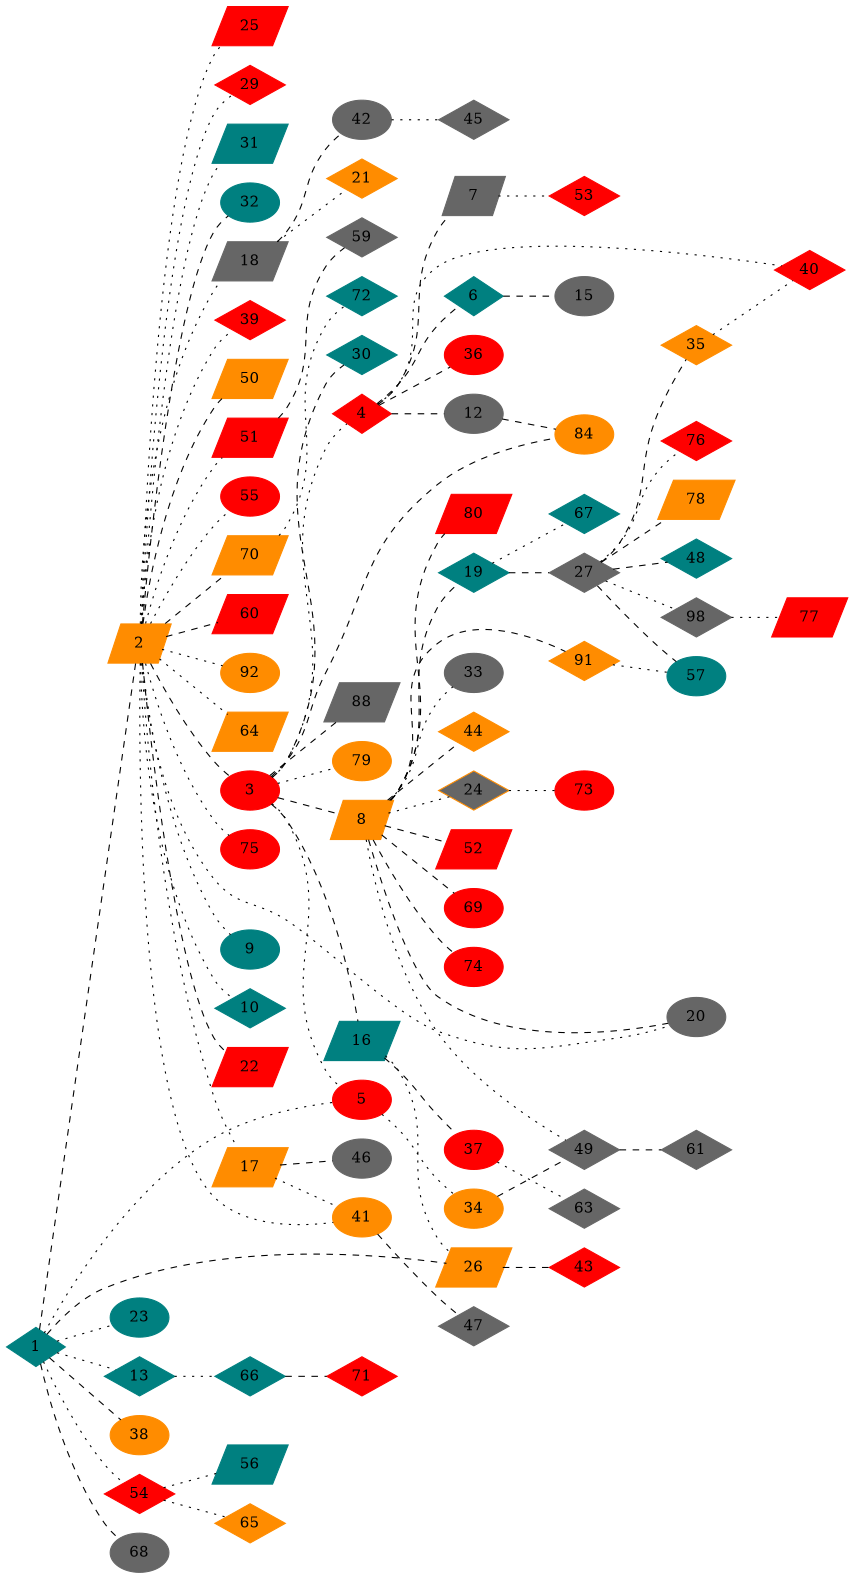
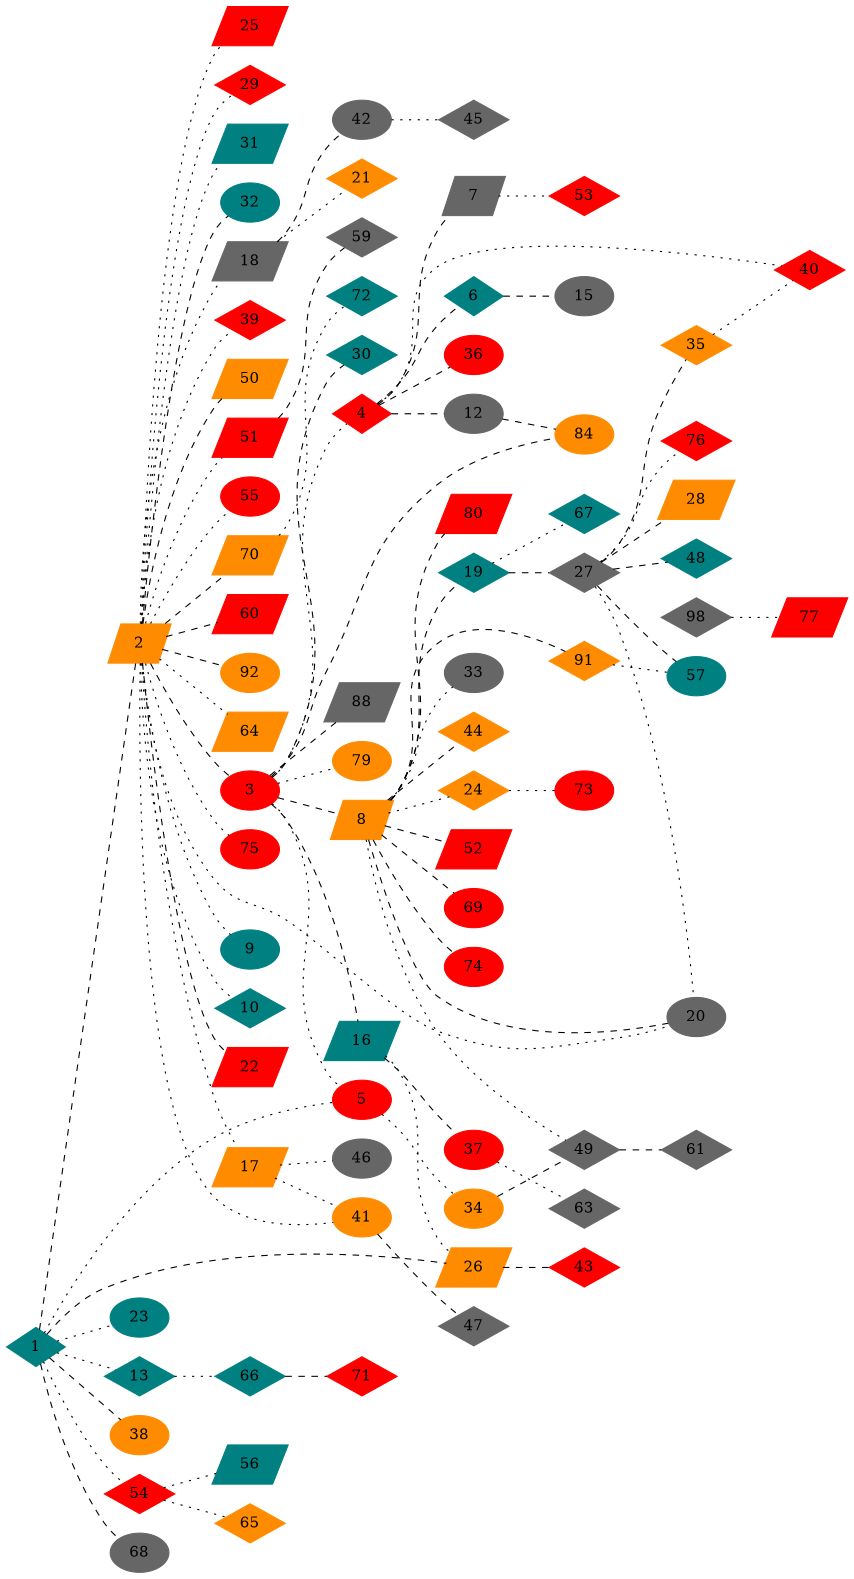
(696, 500) -> (696, 500)
(640, 595) -> (663, 787)
(192, 658) -> (192, 658)
(474, 791) -> (474, 791)
(306, 1163) -> (306, 1163)
